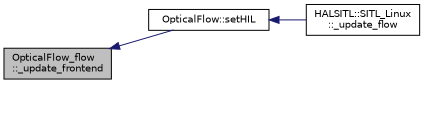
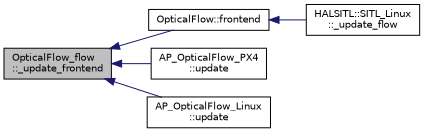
(209, 20) -> (209, 20)
none -> (209, 64)
none -> (209, 112)
